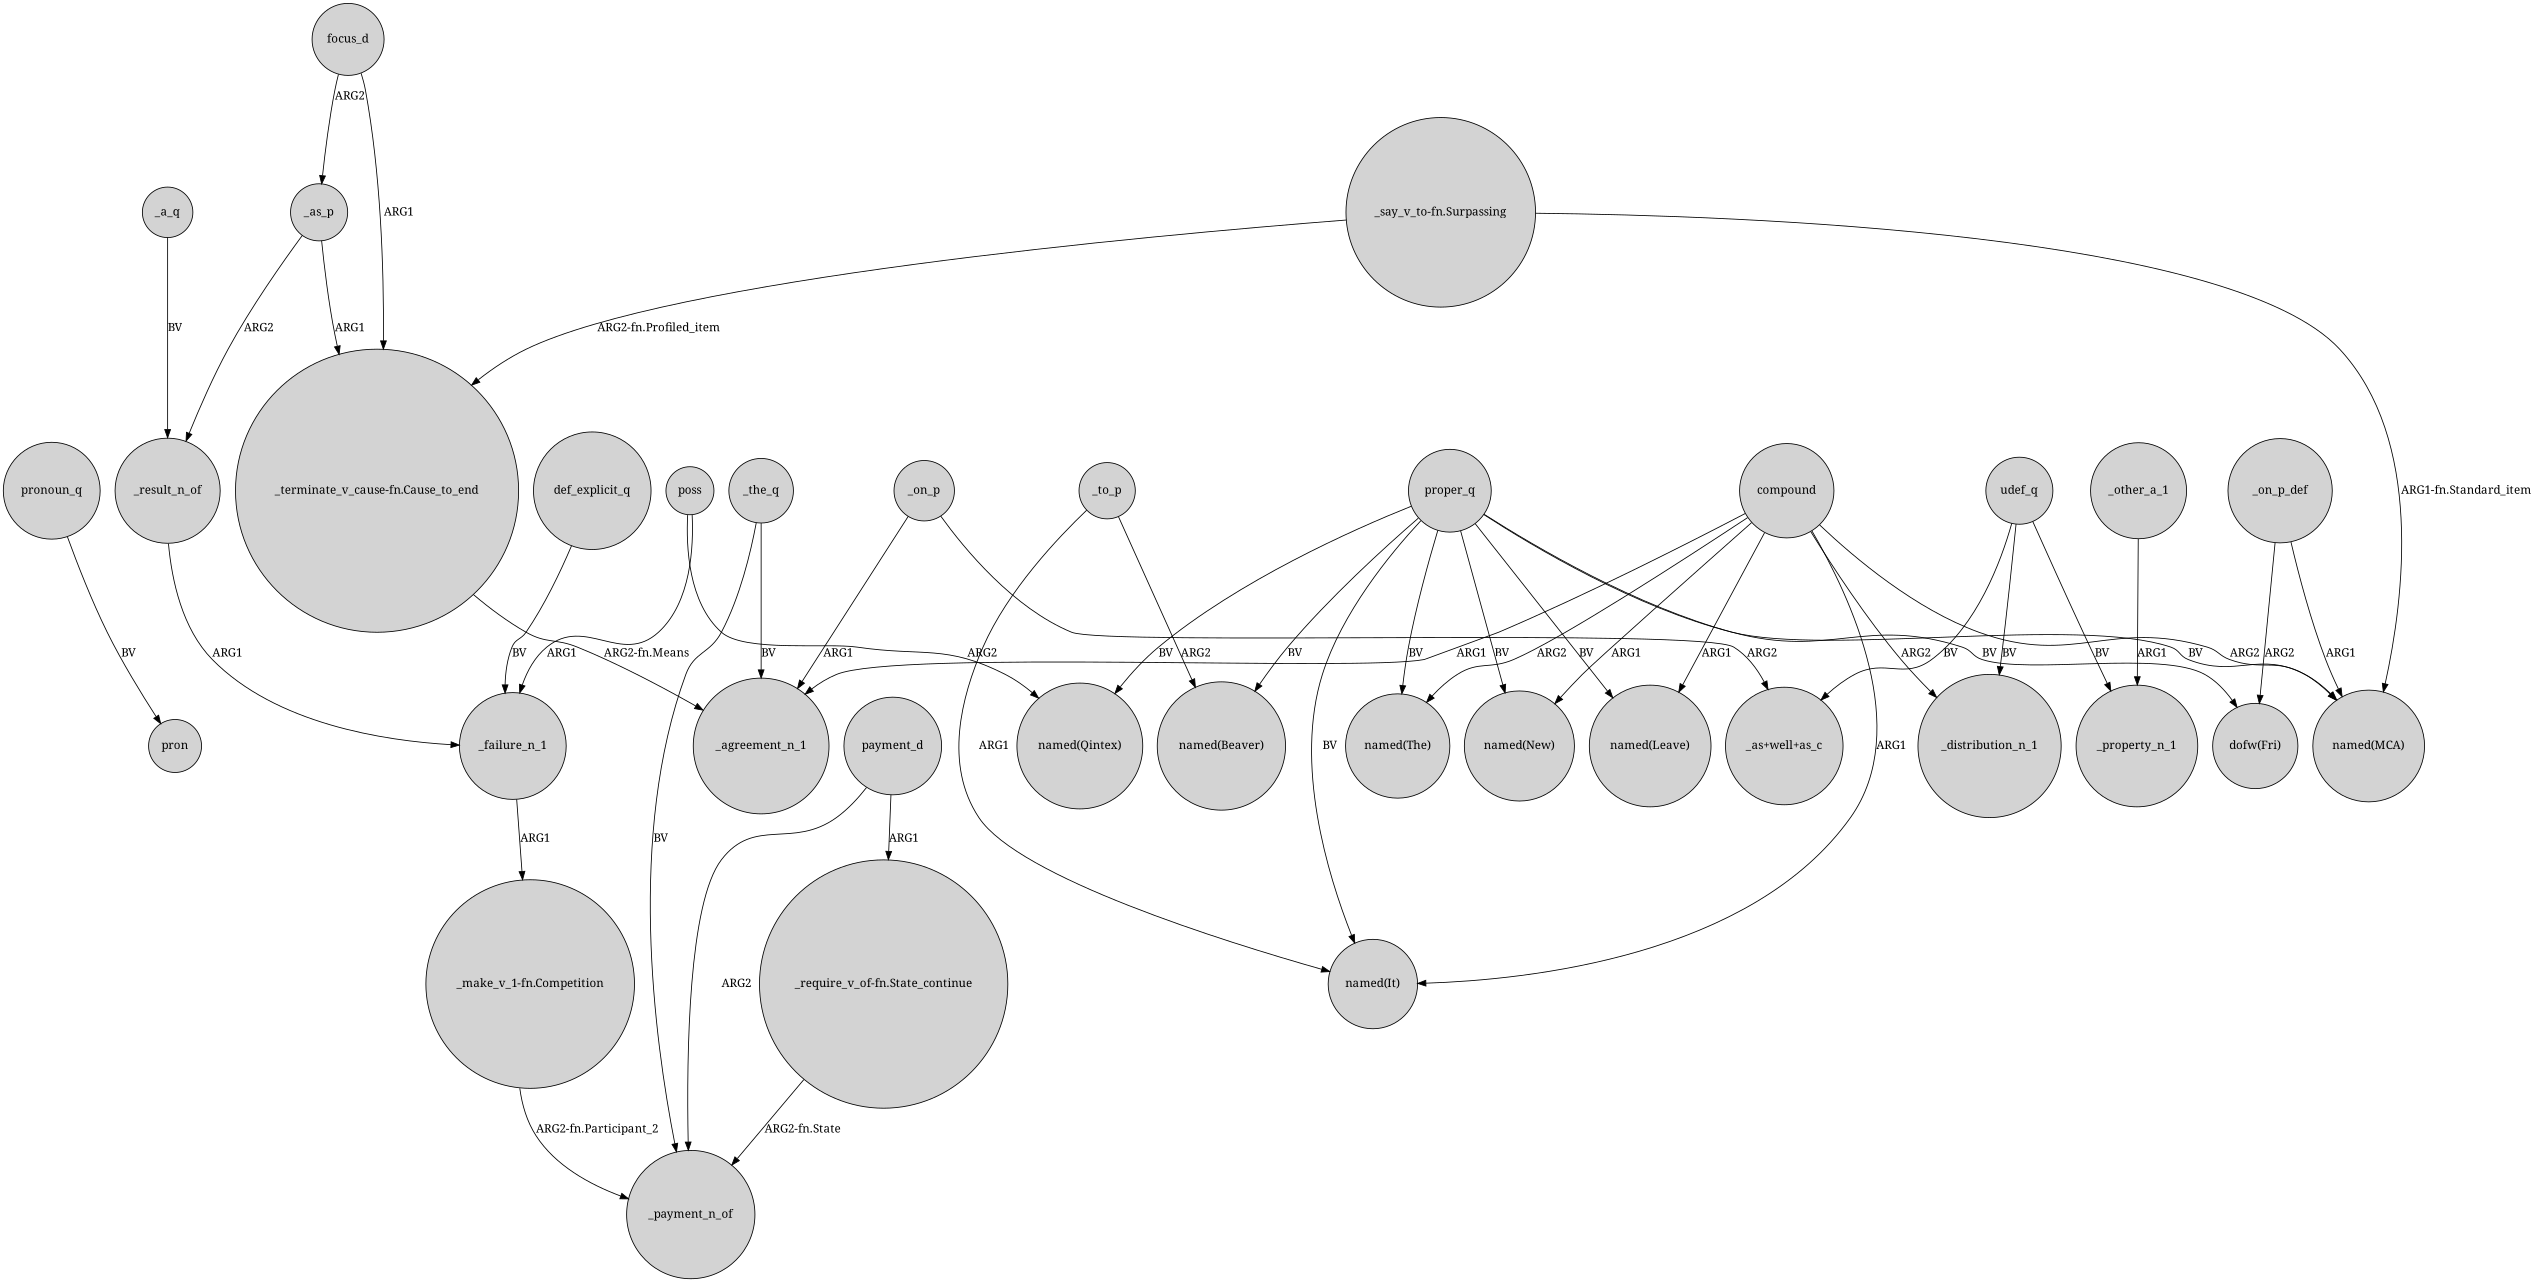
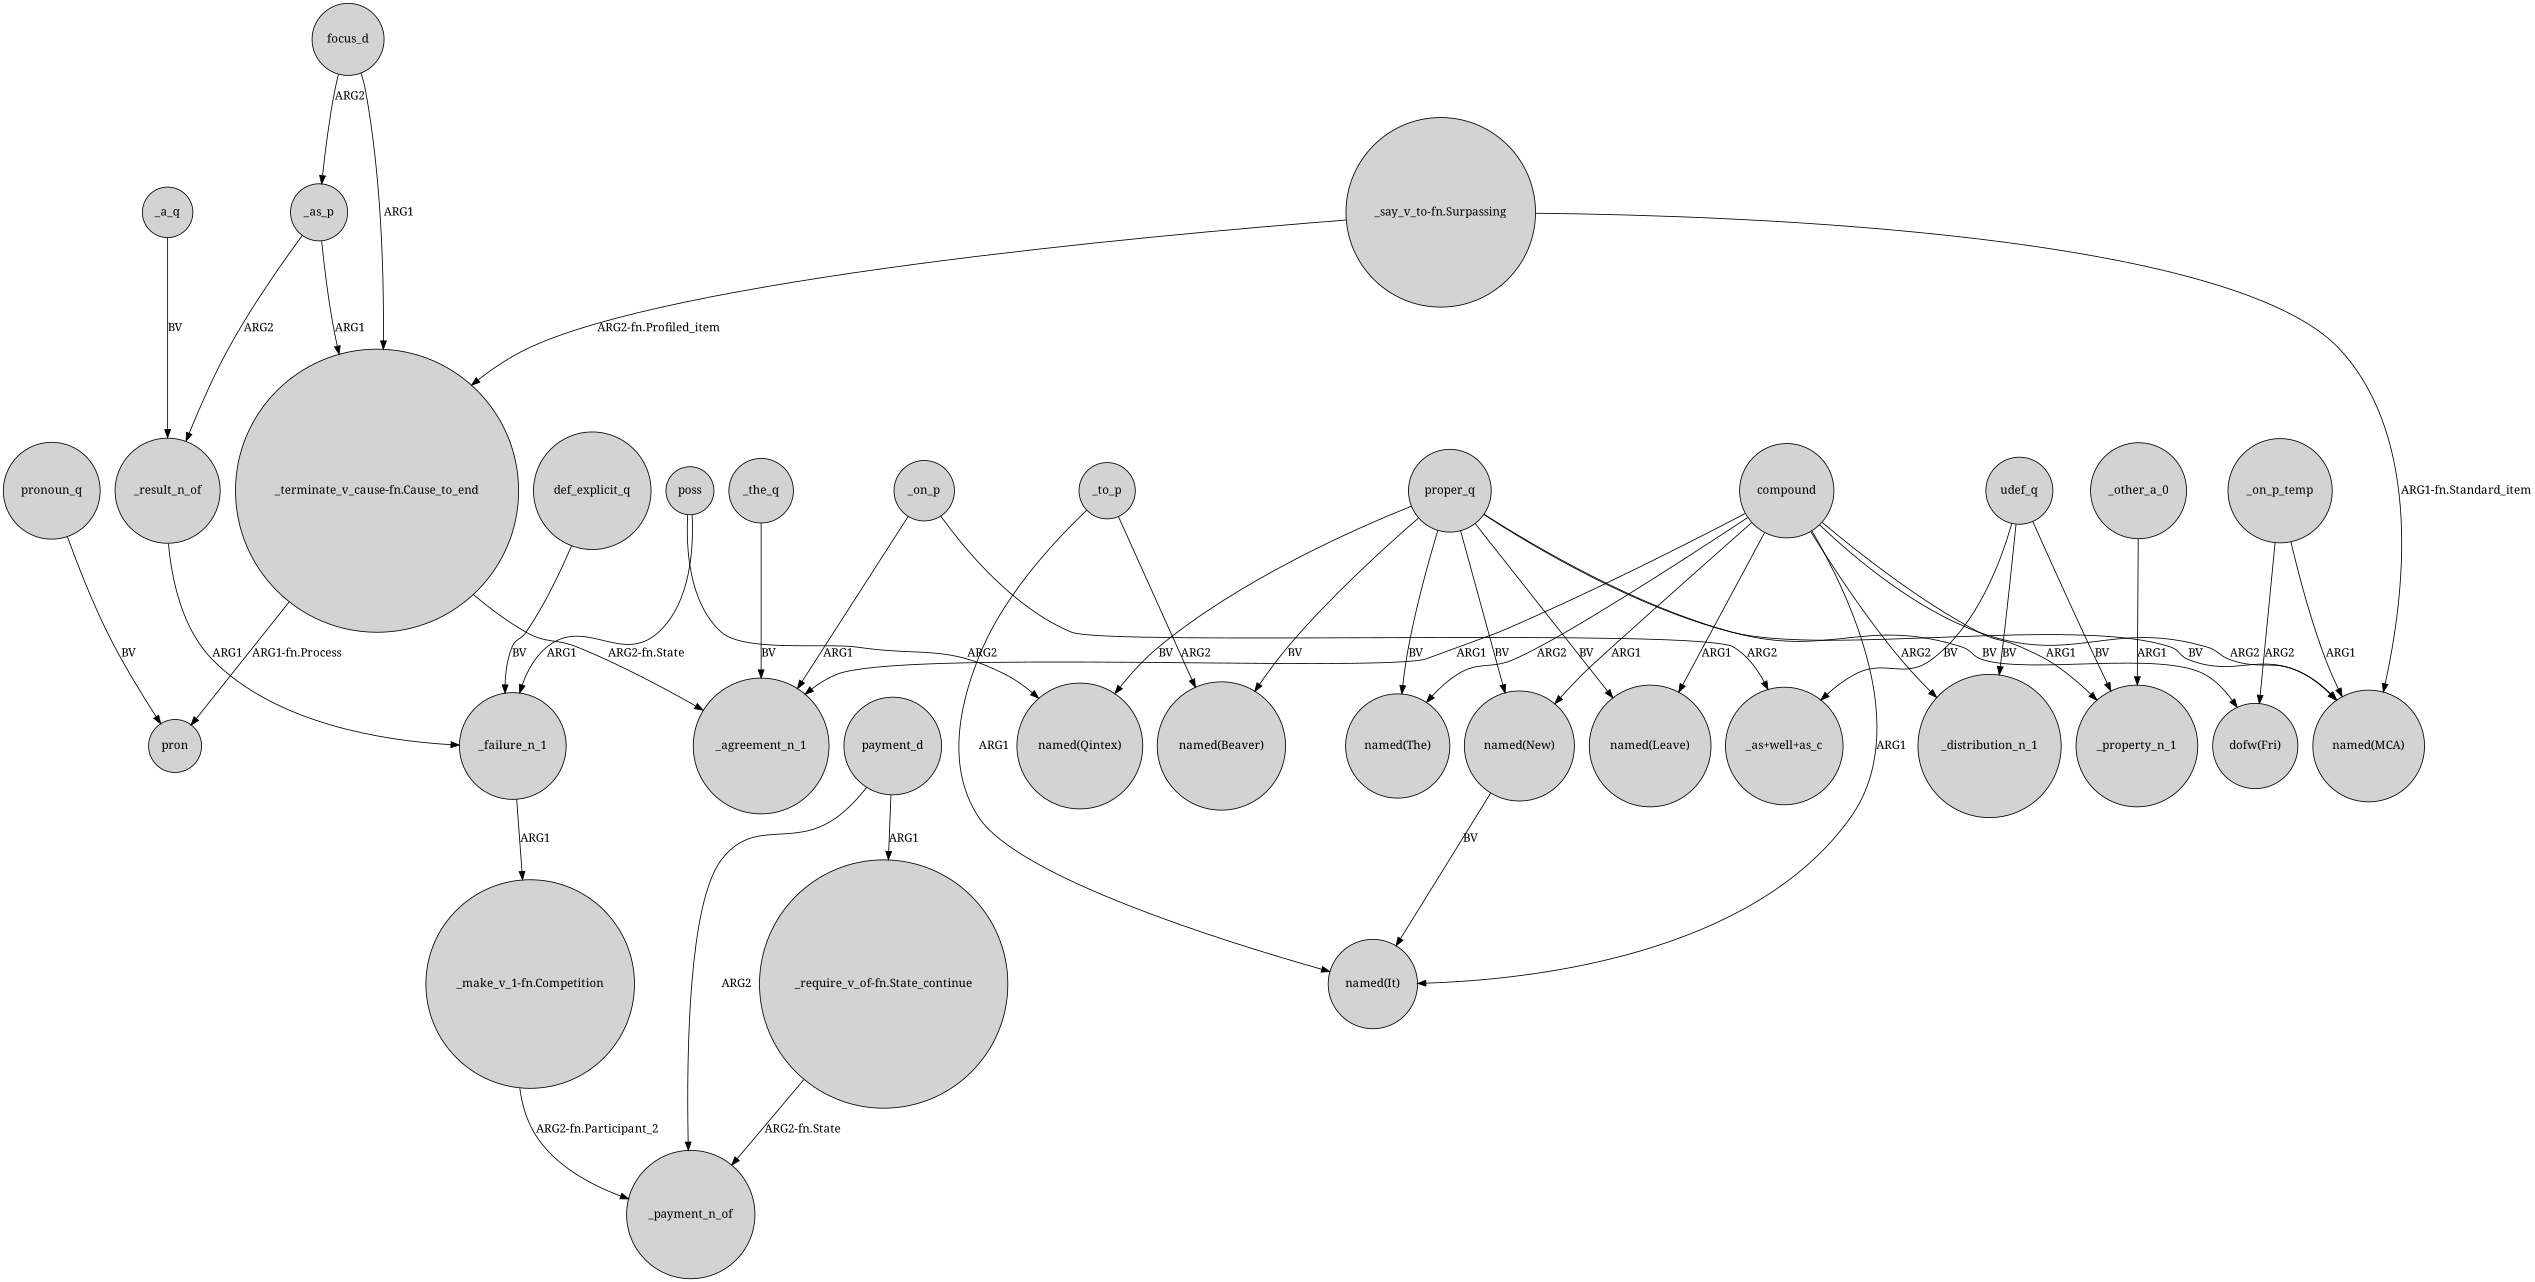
(2139, 491) -> (2139, 491)
(2280, 491) -> (2280, 491)
none -> (1931, 604)
(646, 653) -> (646, 653)
none -> (243, 660)
(1314, 715) -> (1446, 866)
(655, 823) -> none
